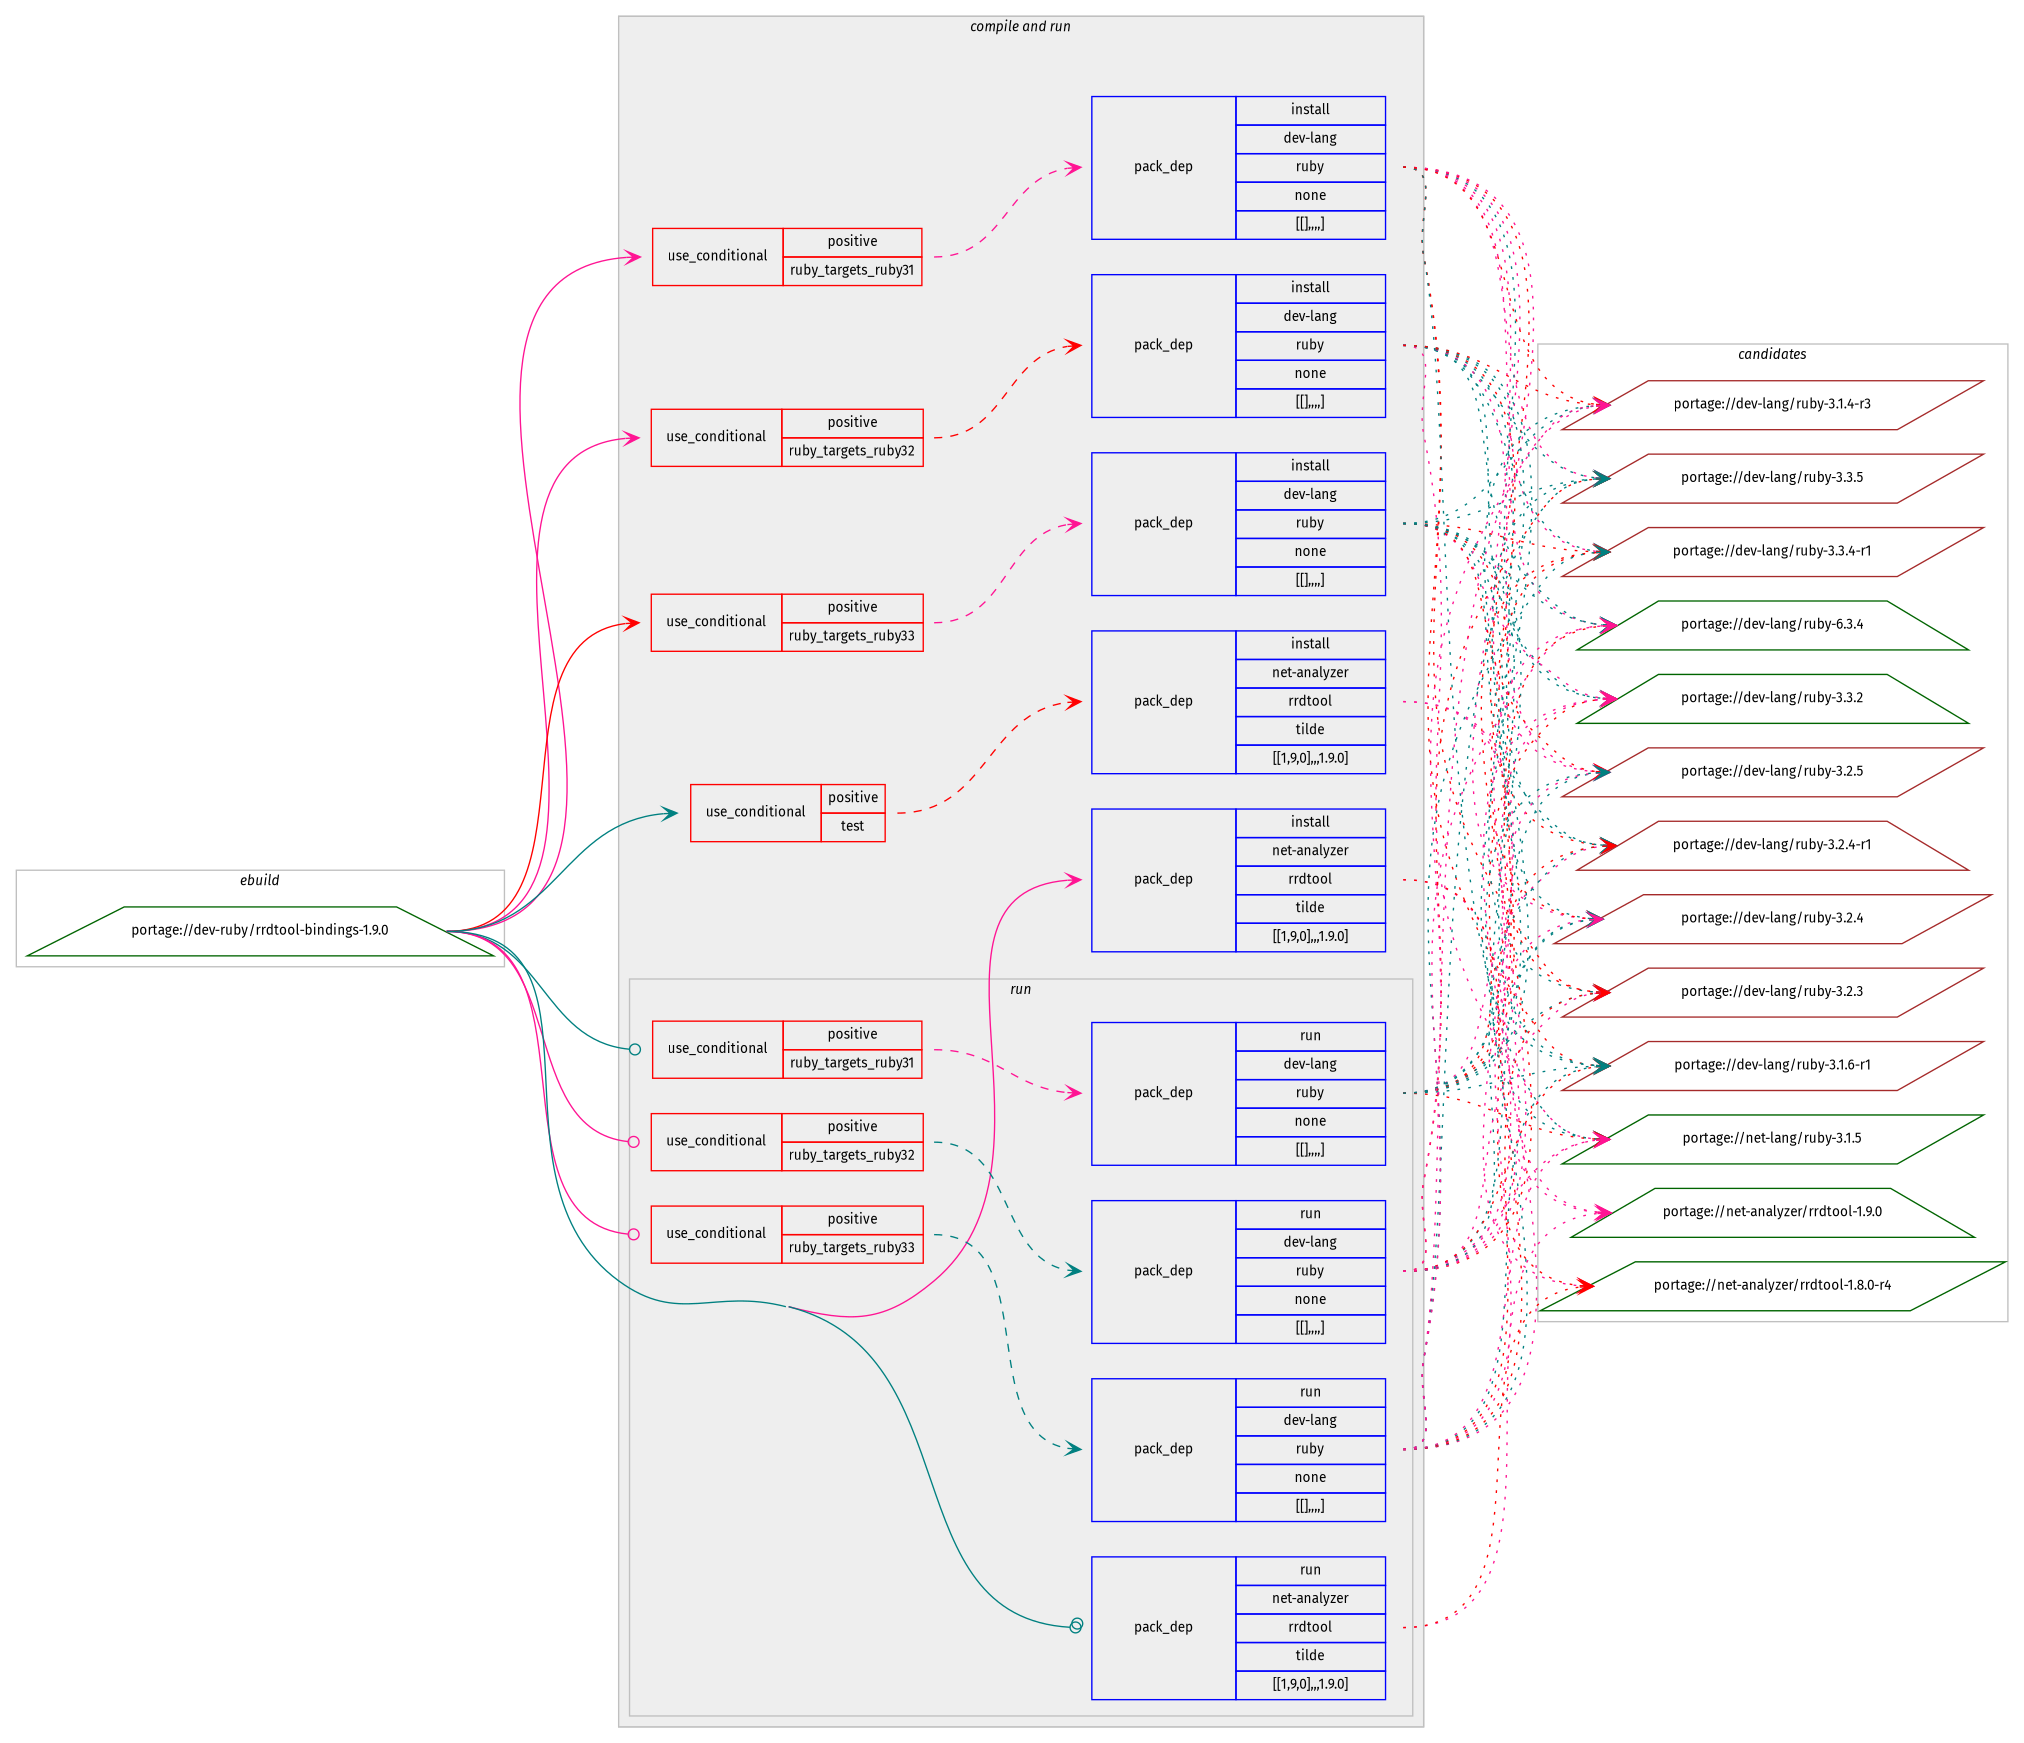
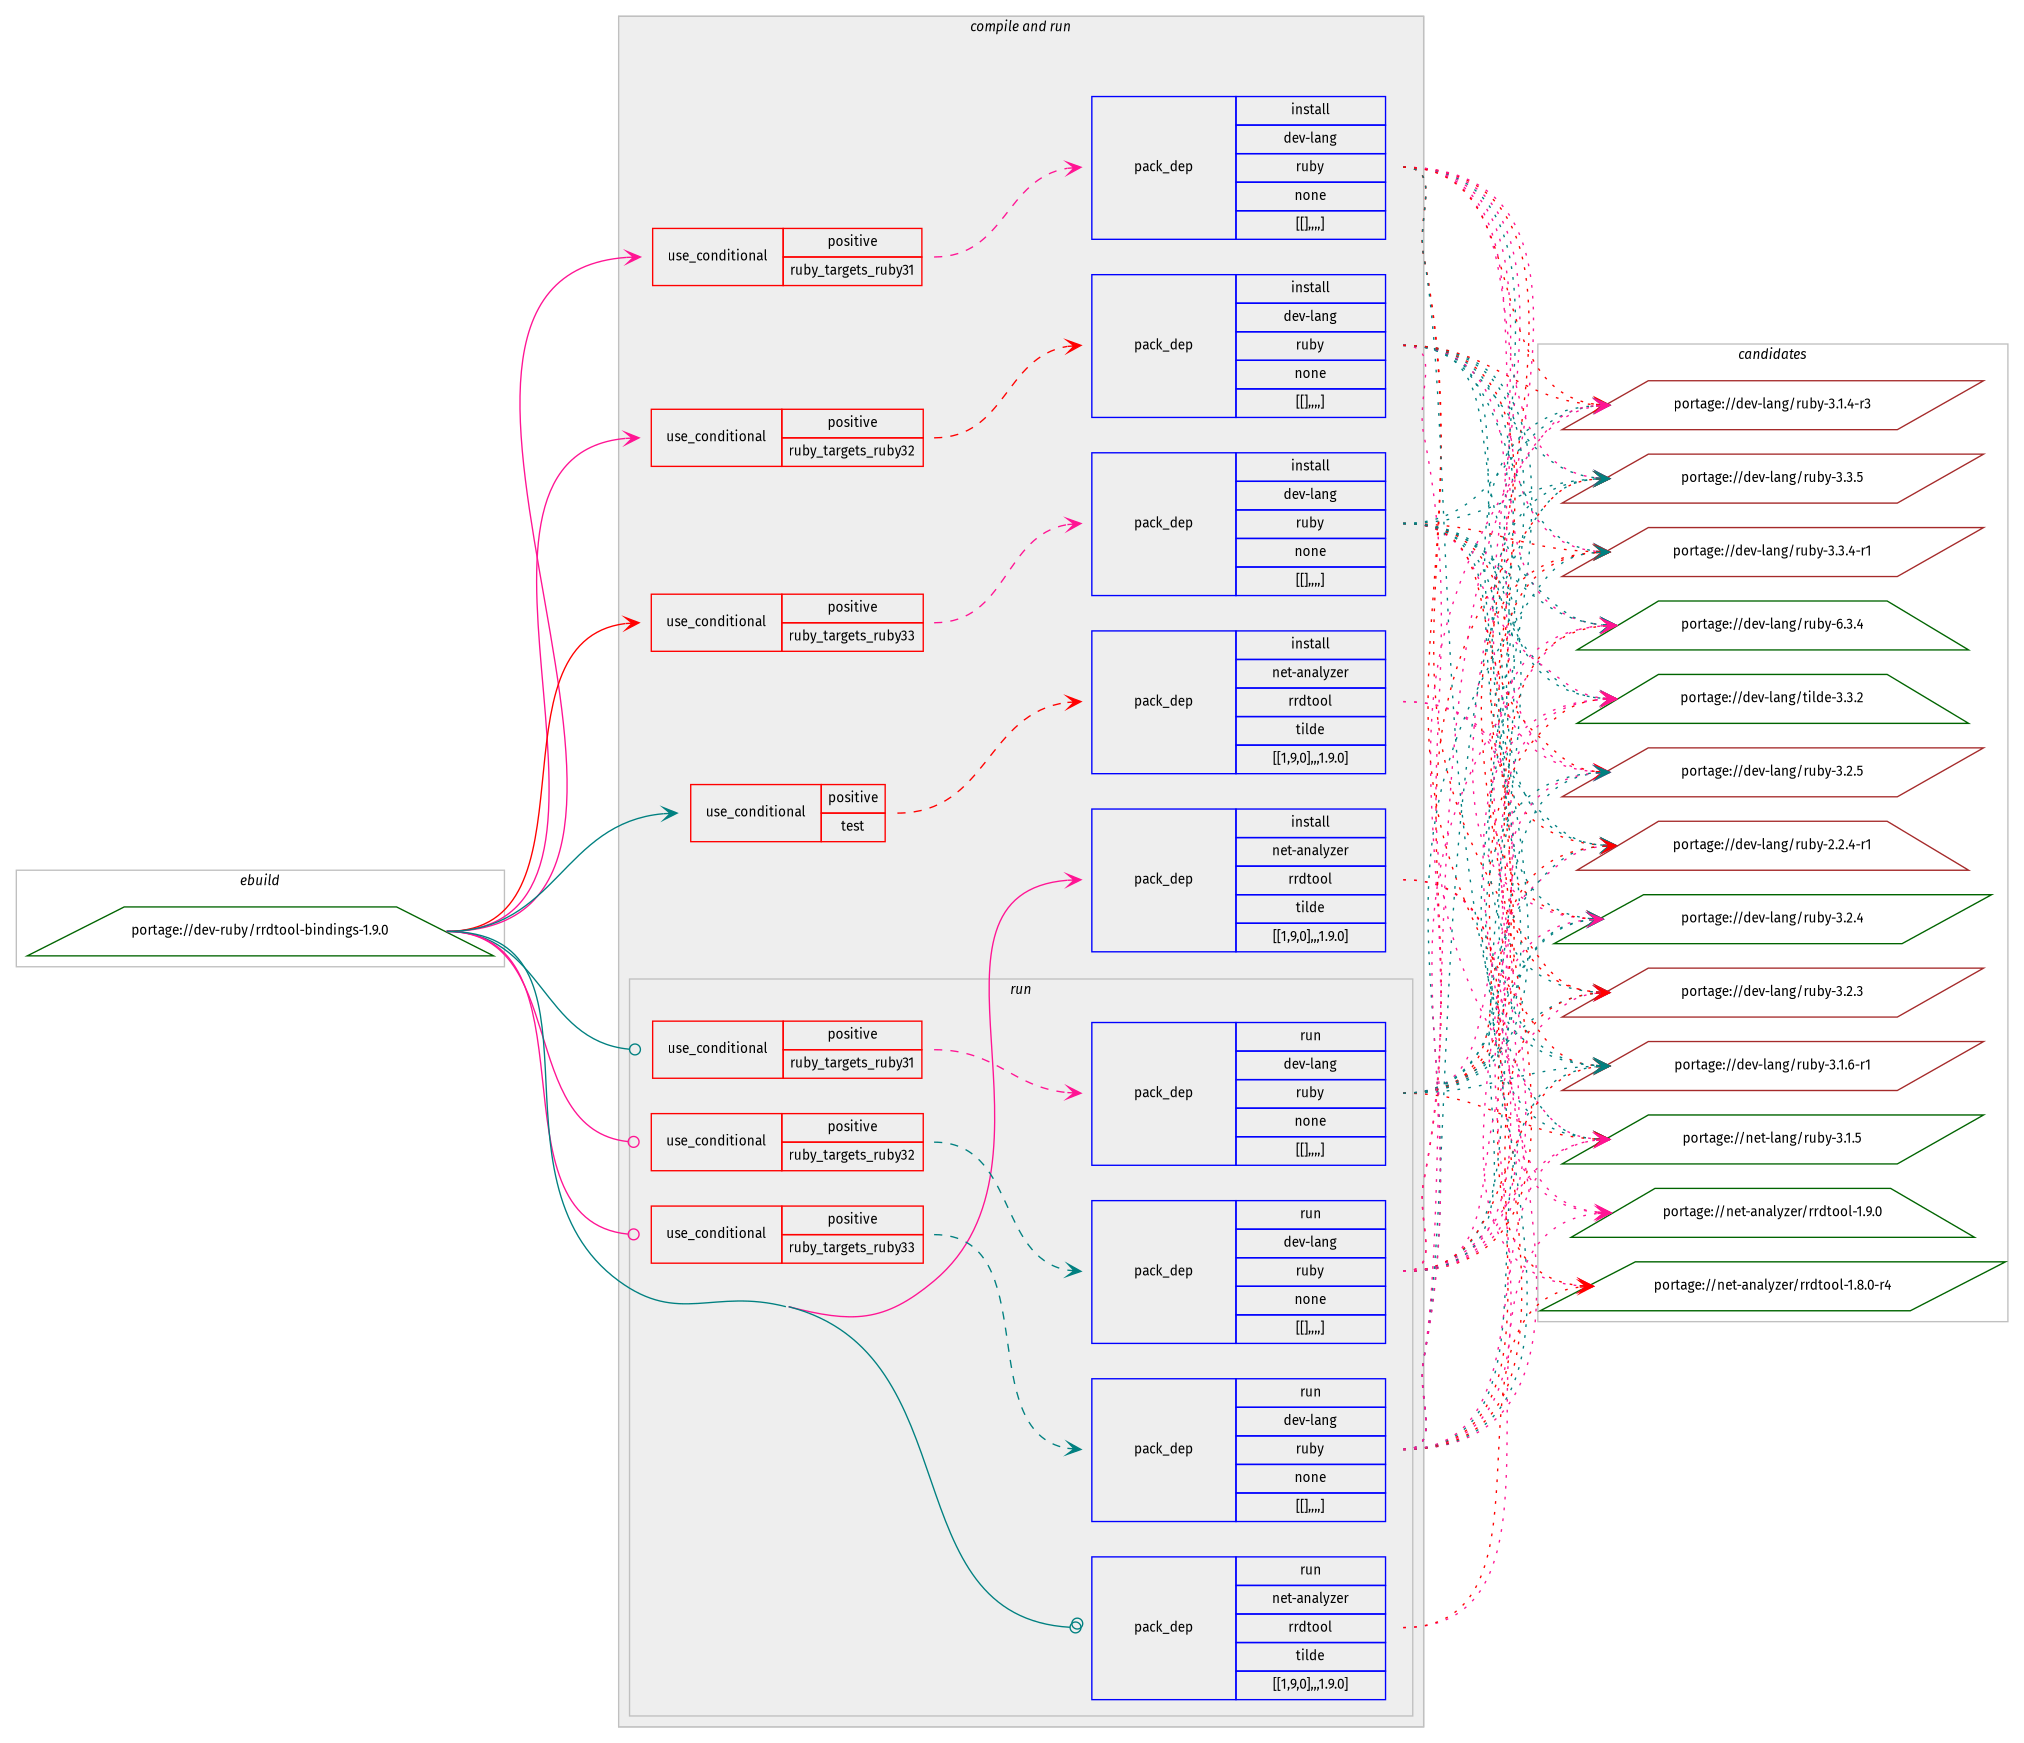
(1773, 699) -> (1773, 699)
(1773, 846) -> (1773, 846)
(1773, 919) -> (1773, 919)
